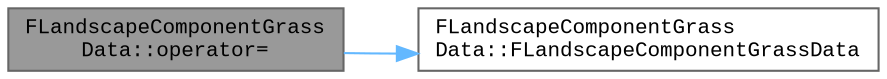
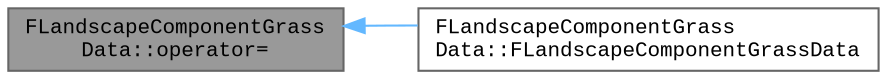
(370, 53) -> (391, 26)
